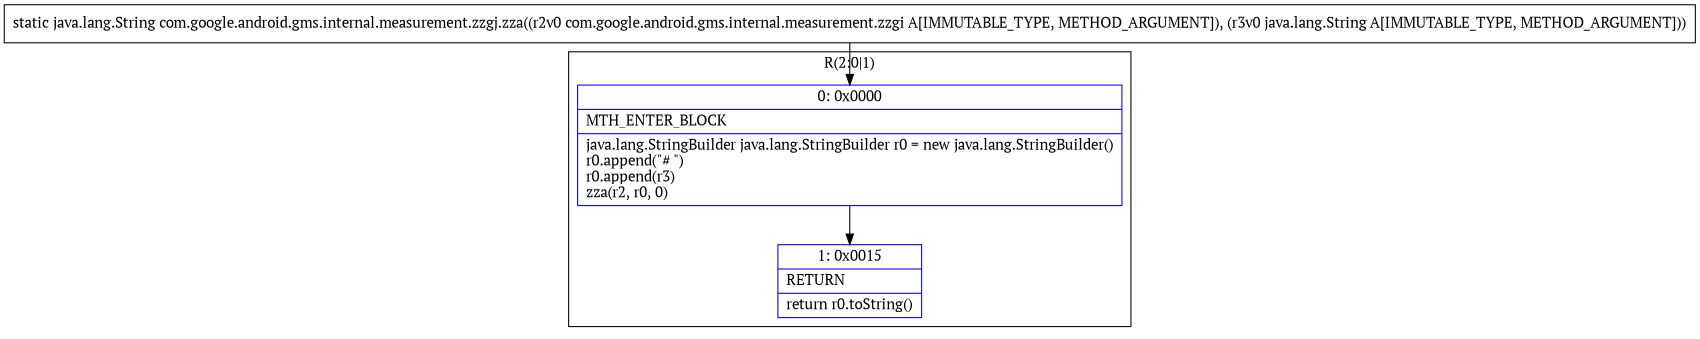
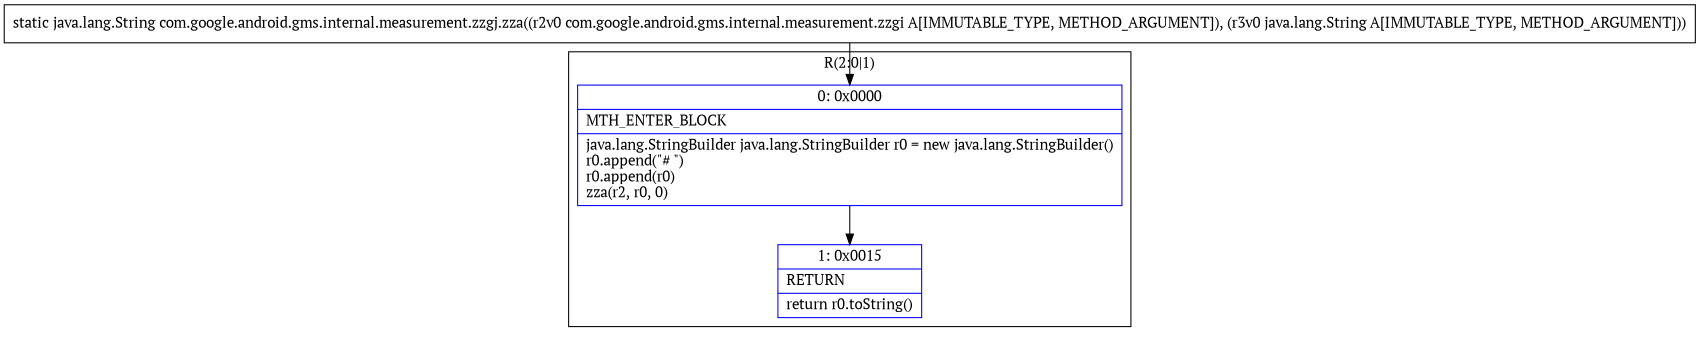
(631, 177) -> (631, 177)
